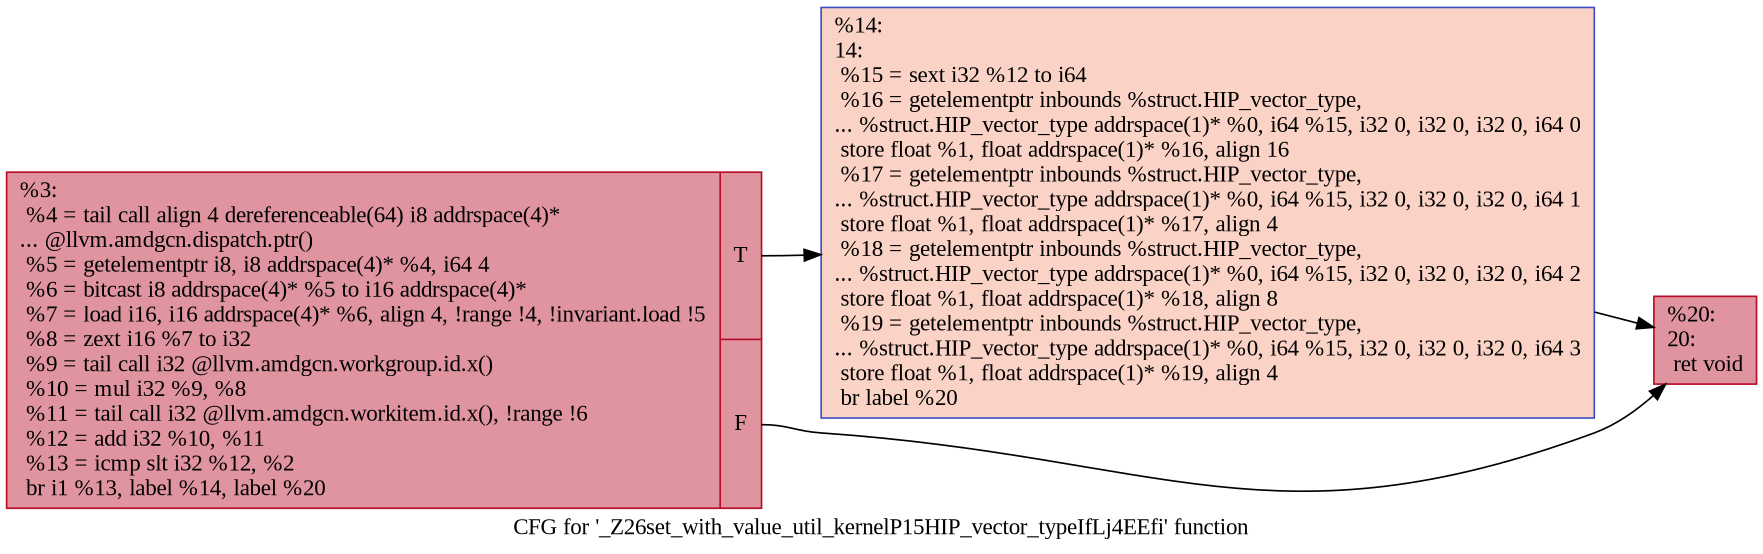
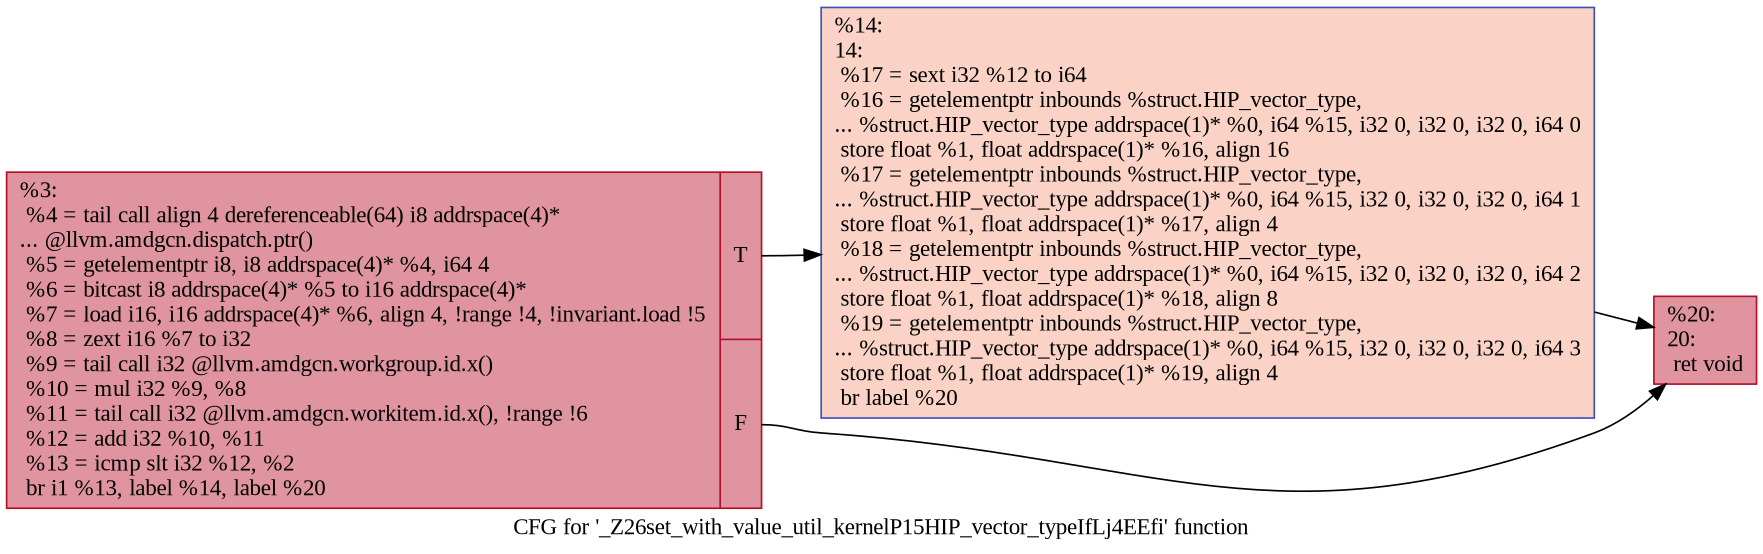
(961, 75) -> (961, 75)
